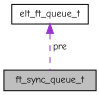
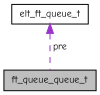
(50, 80) -> (50, 80)
